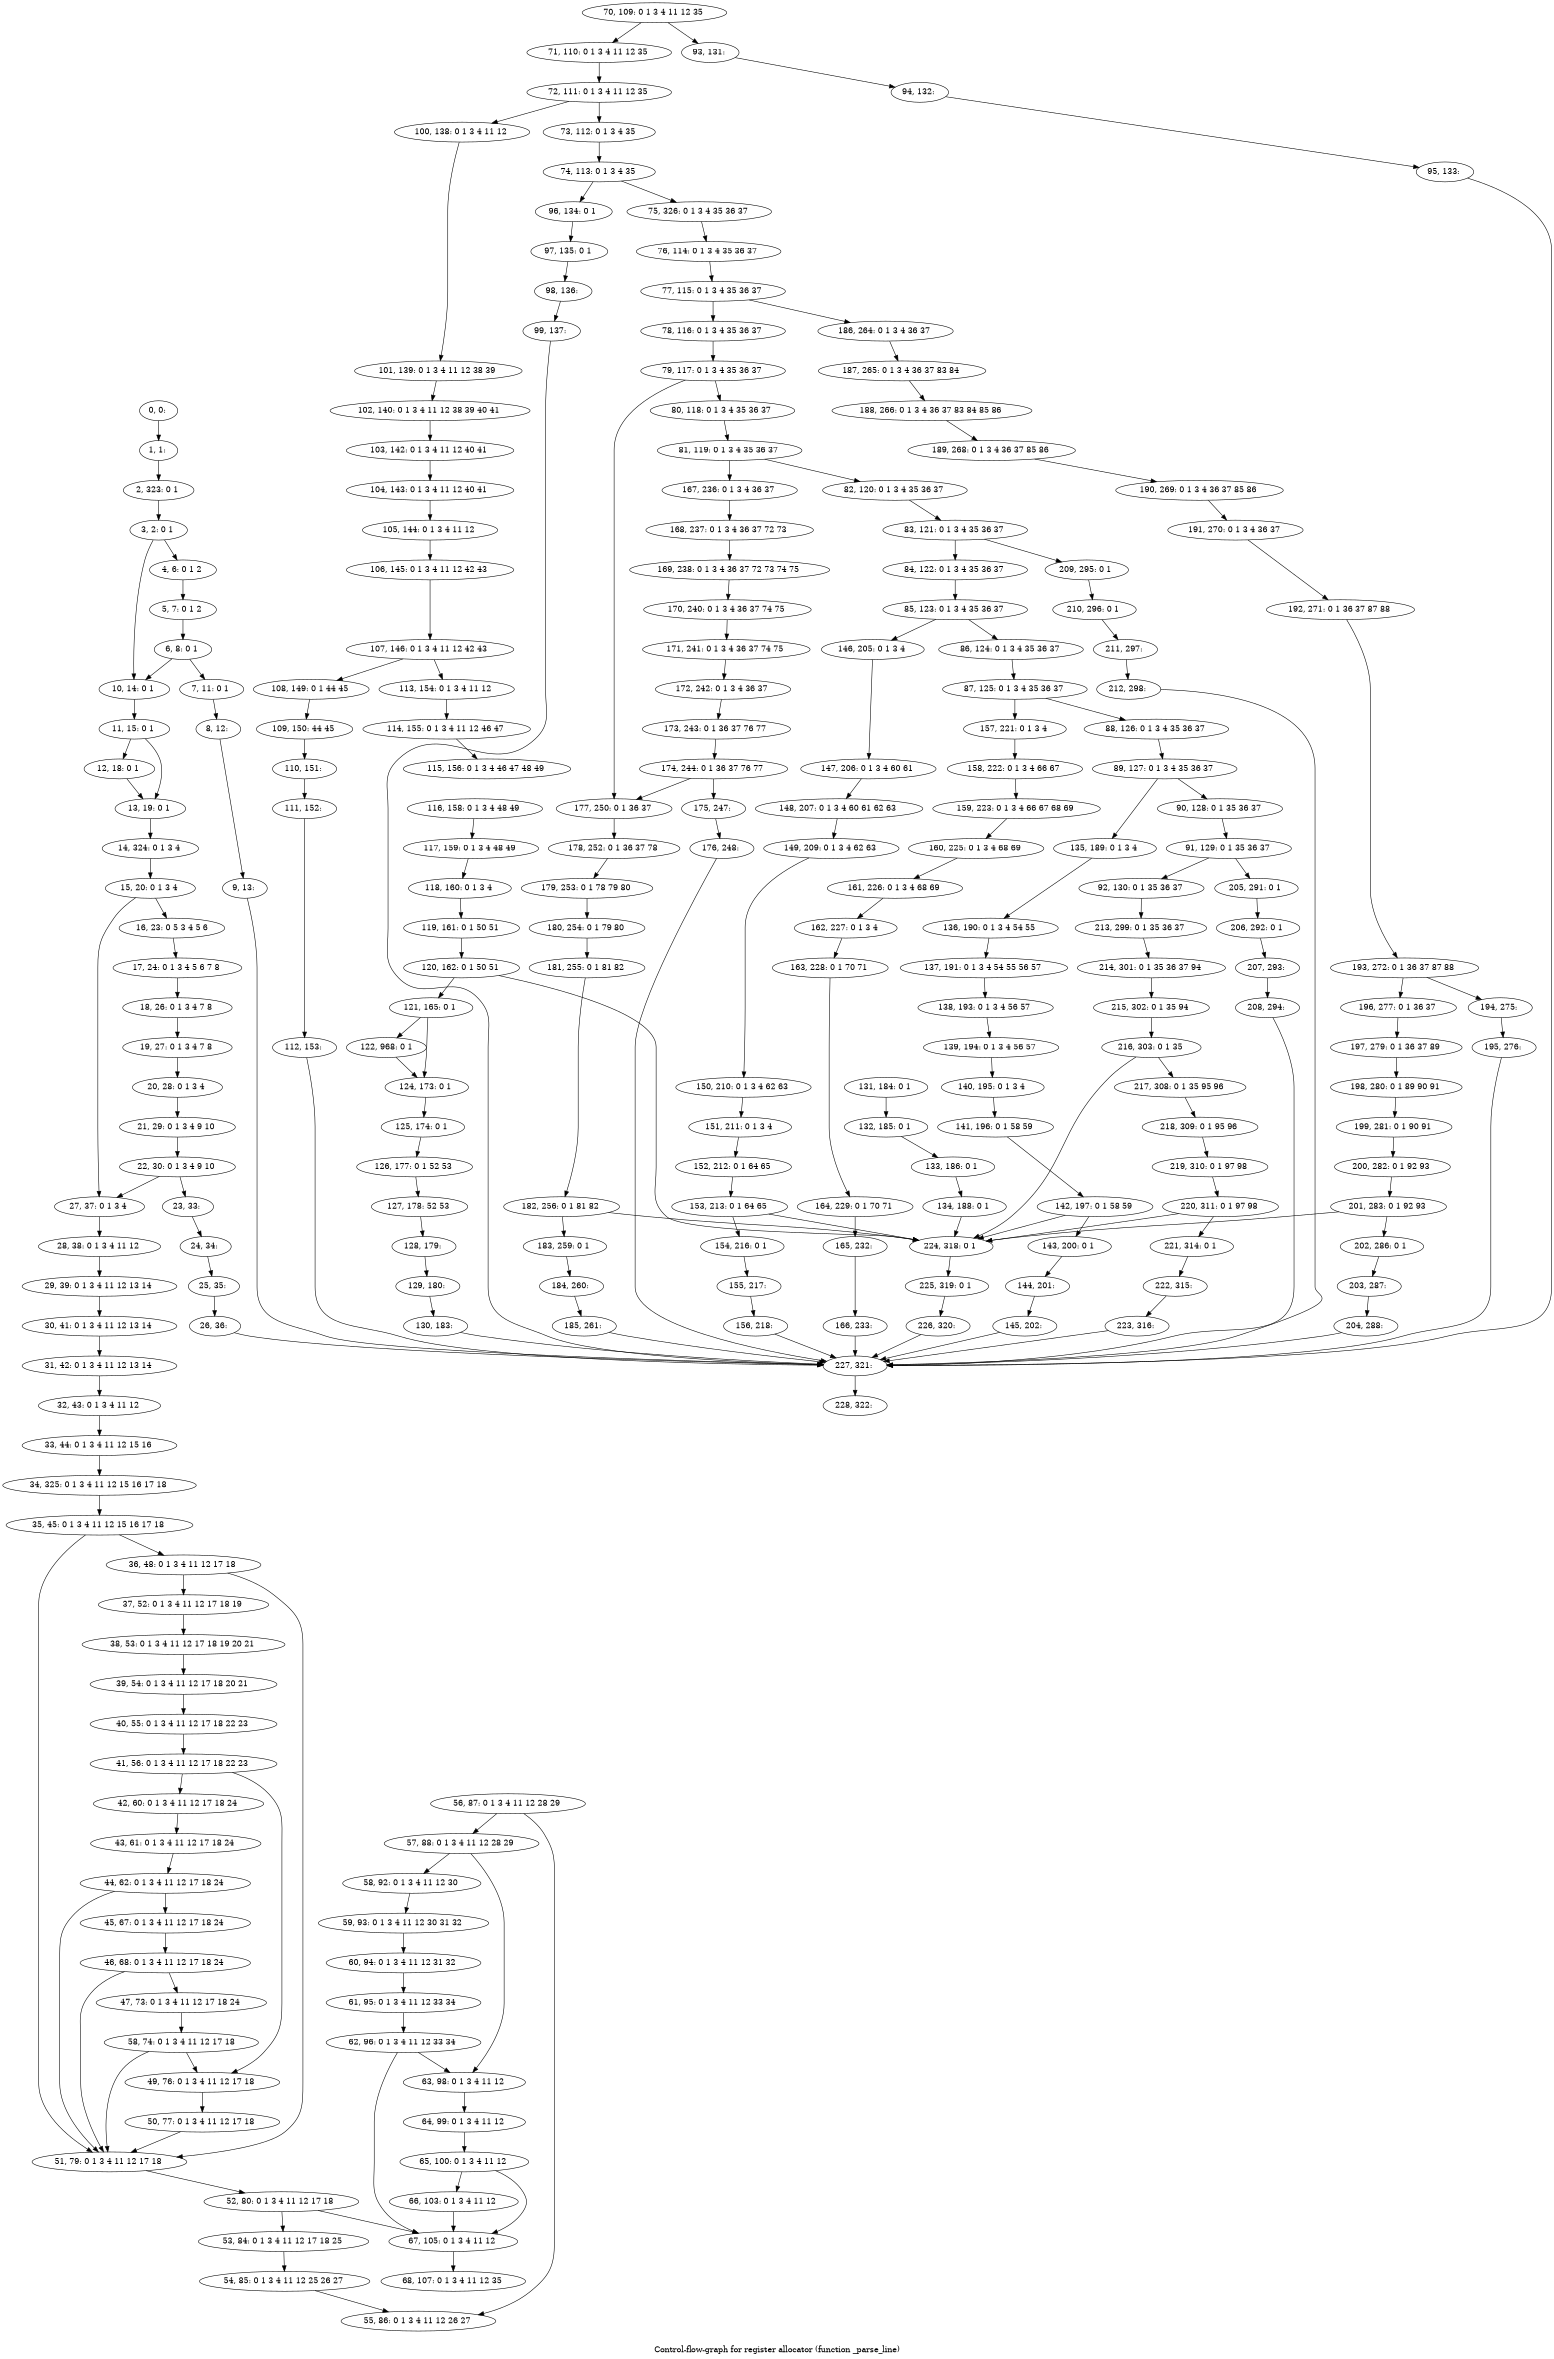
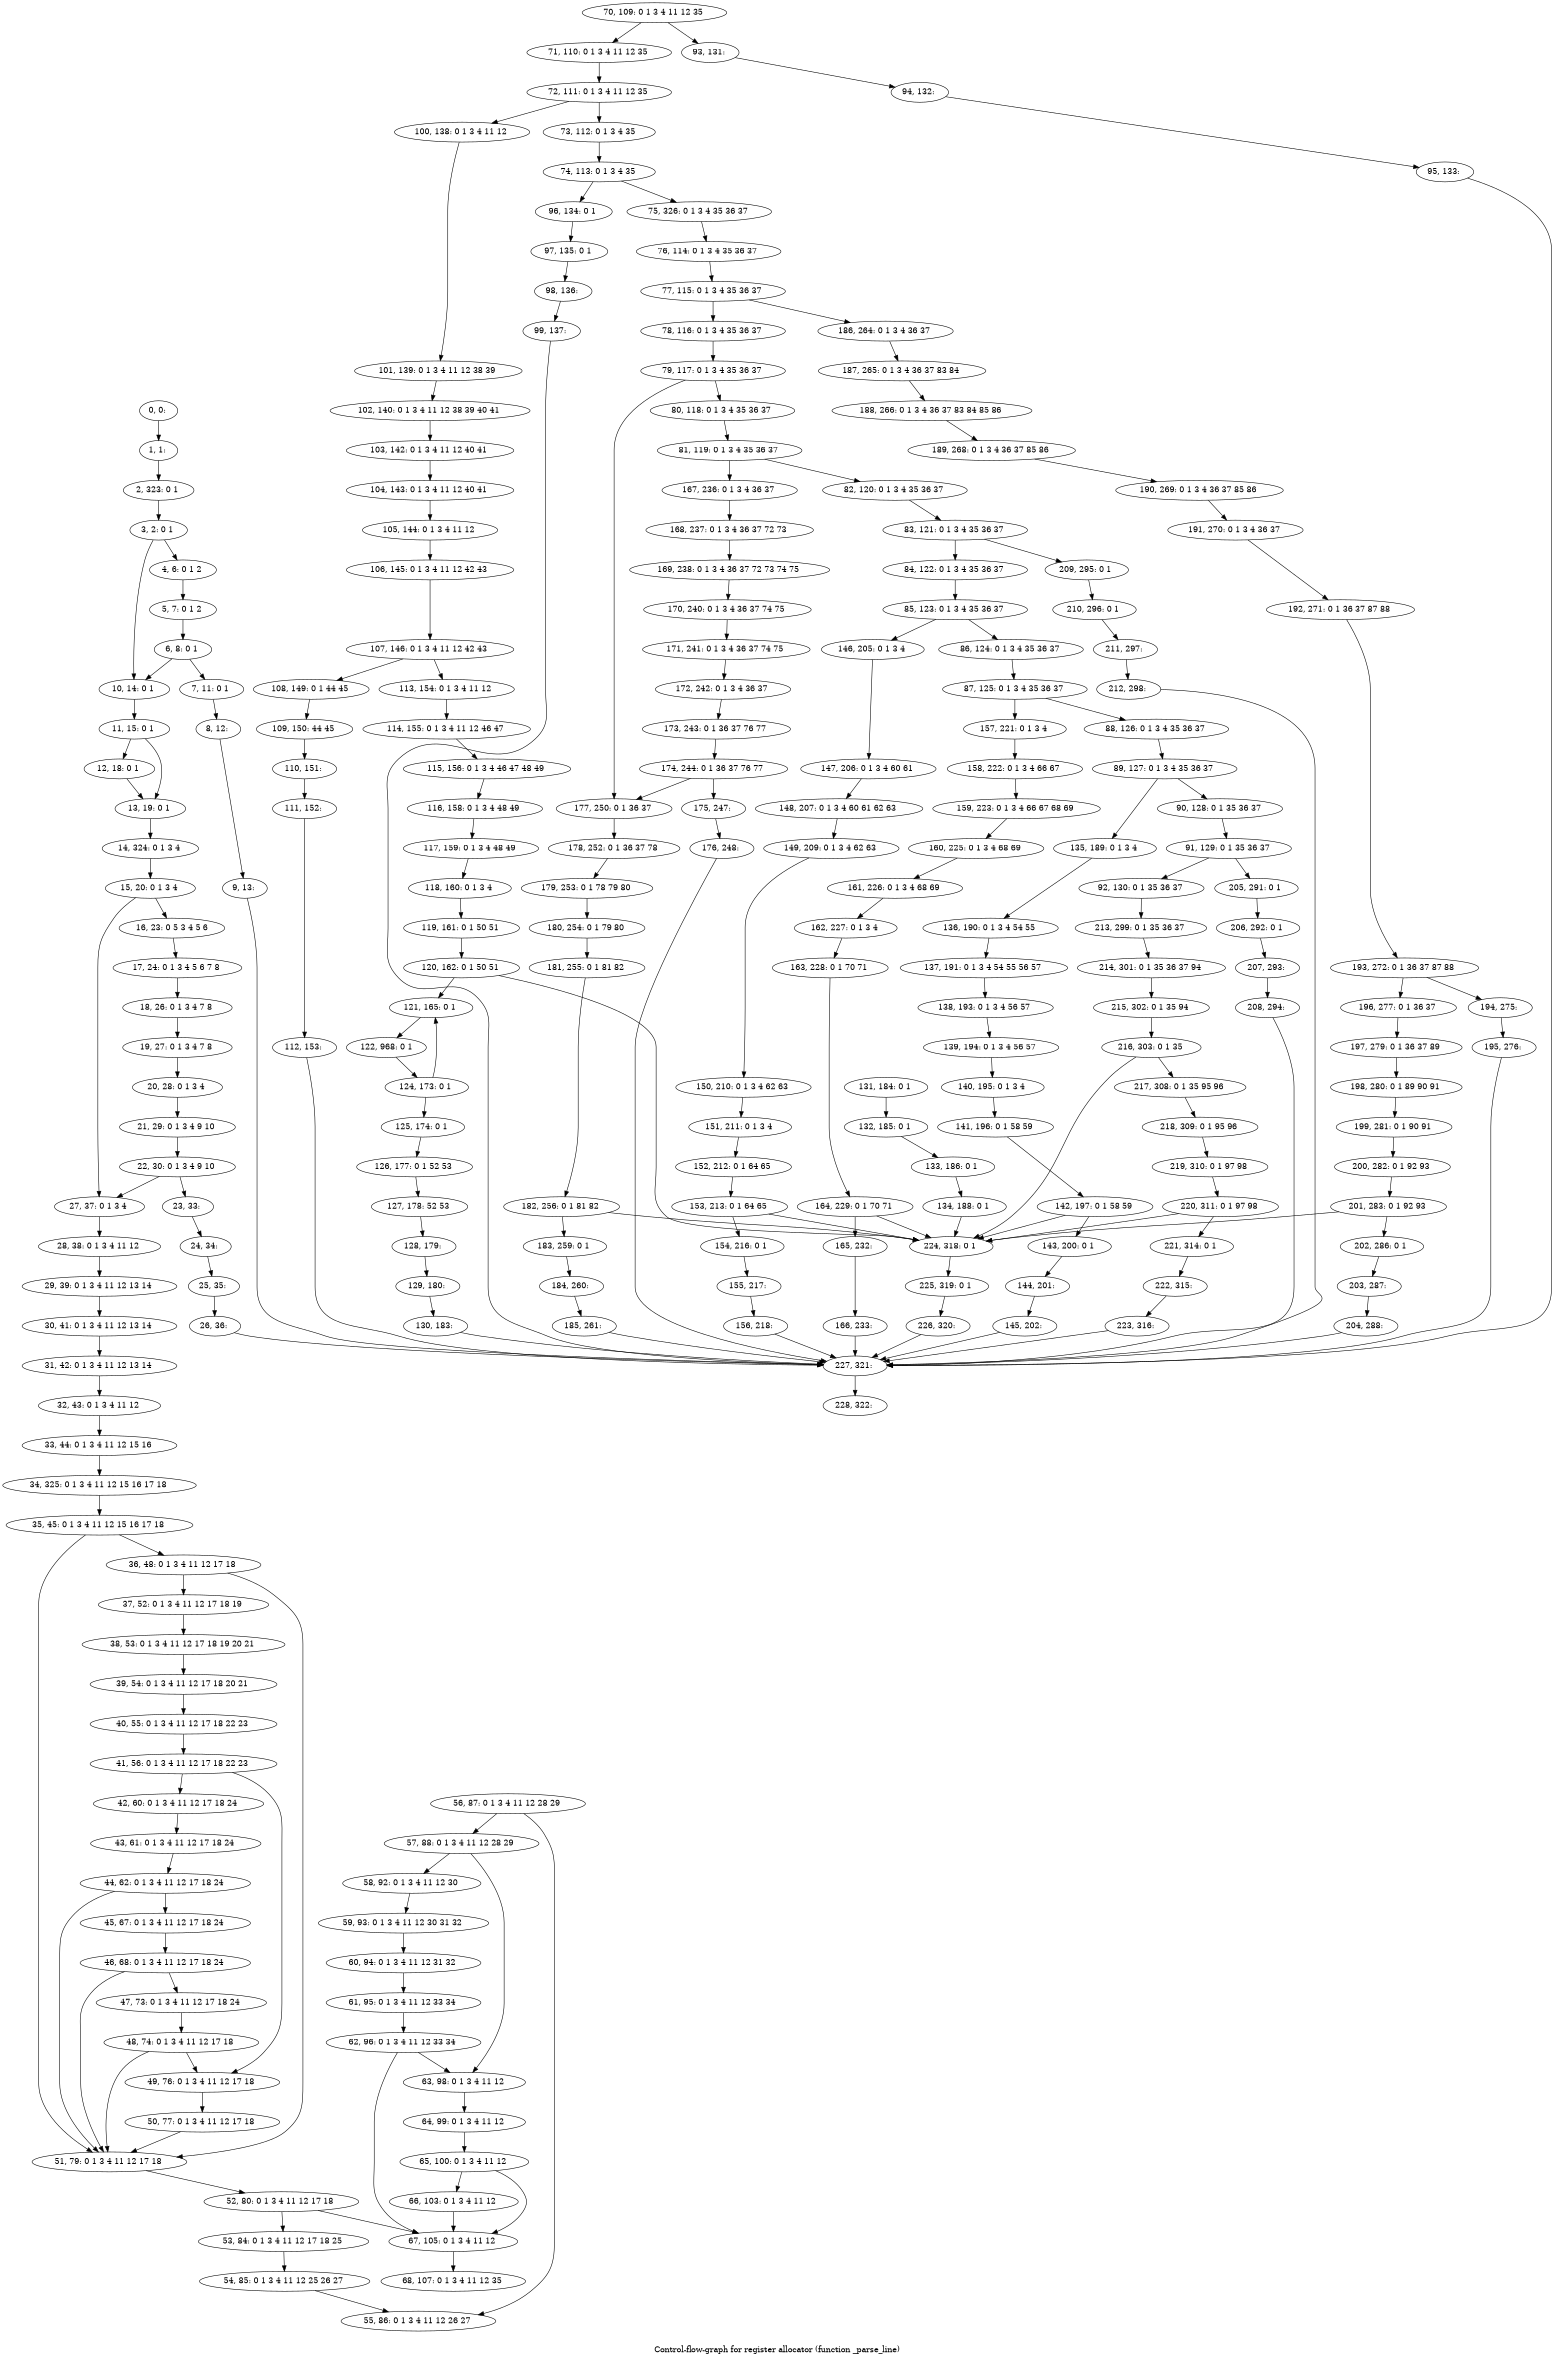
none -> (482, 786)
(427, 1045) -> (437, 1050)
none -> (901, 1226)
(181, 2043) -> (181, 2043)
